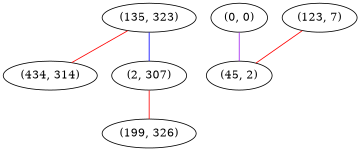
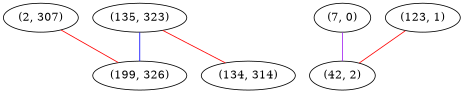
(239, 18) -> (342, 18)
(320, 18) -> (423, 18)
(149, 47) -> (140, 47)
(50, 76) -> (248, 76)
(239, 76) -> (342, 76)
